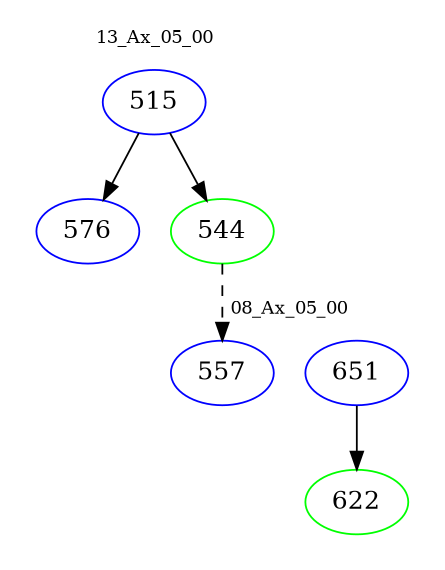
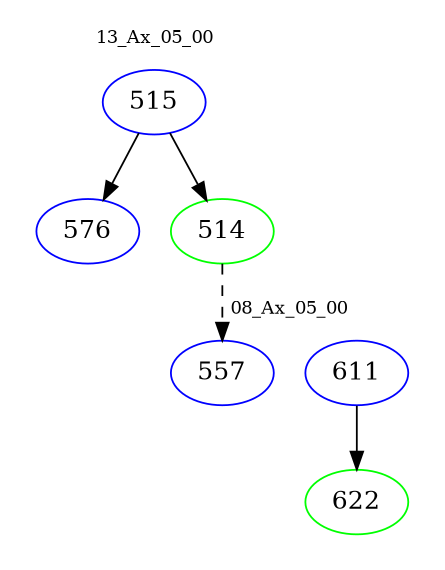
(222, 231) -> (222, 231)
(357, 373) -> (357, 373)
